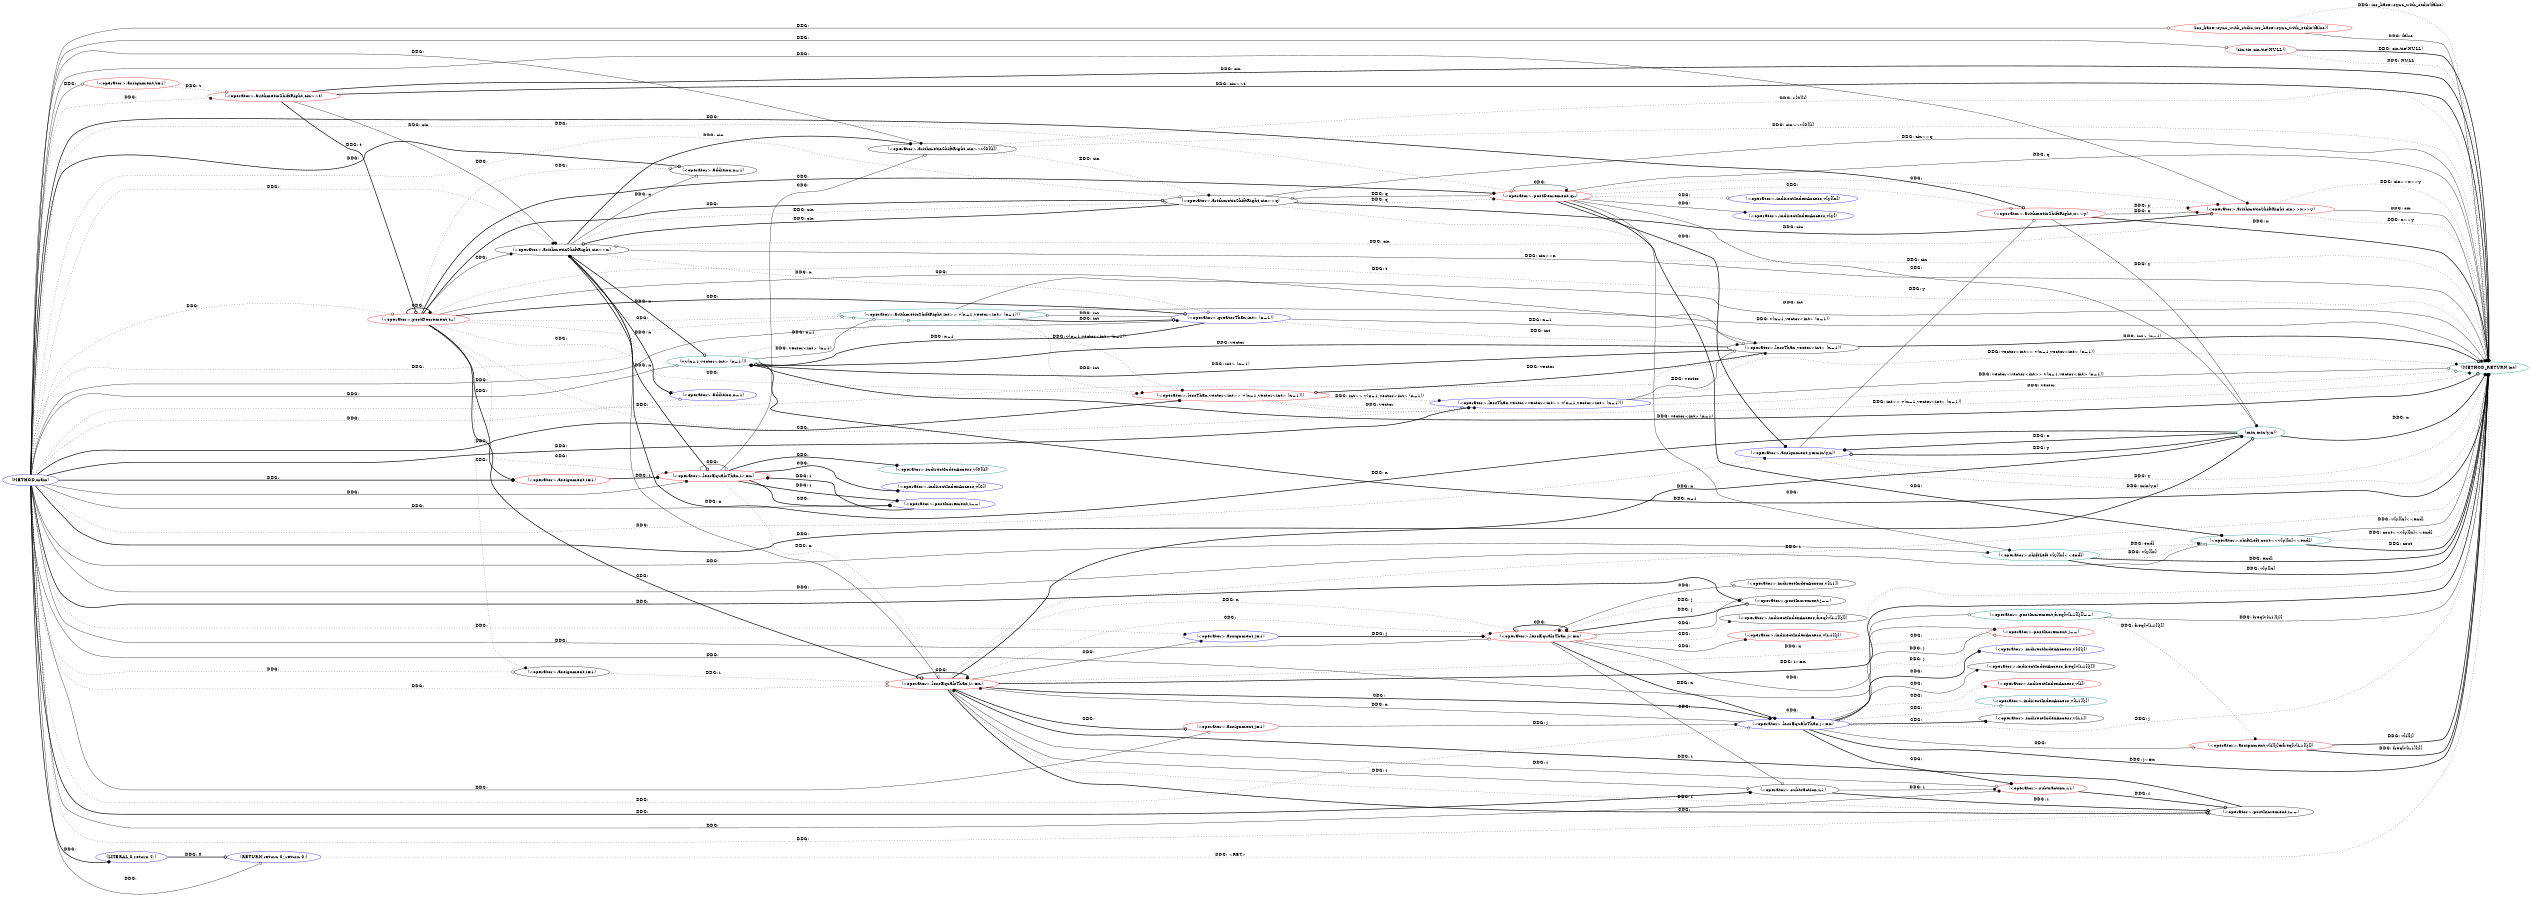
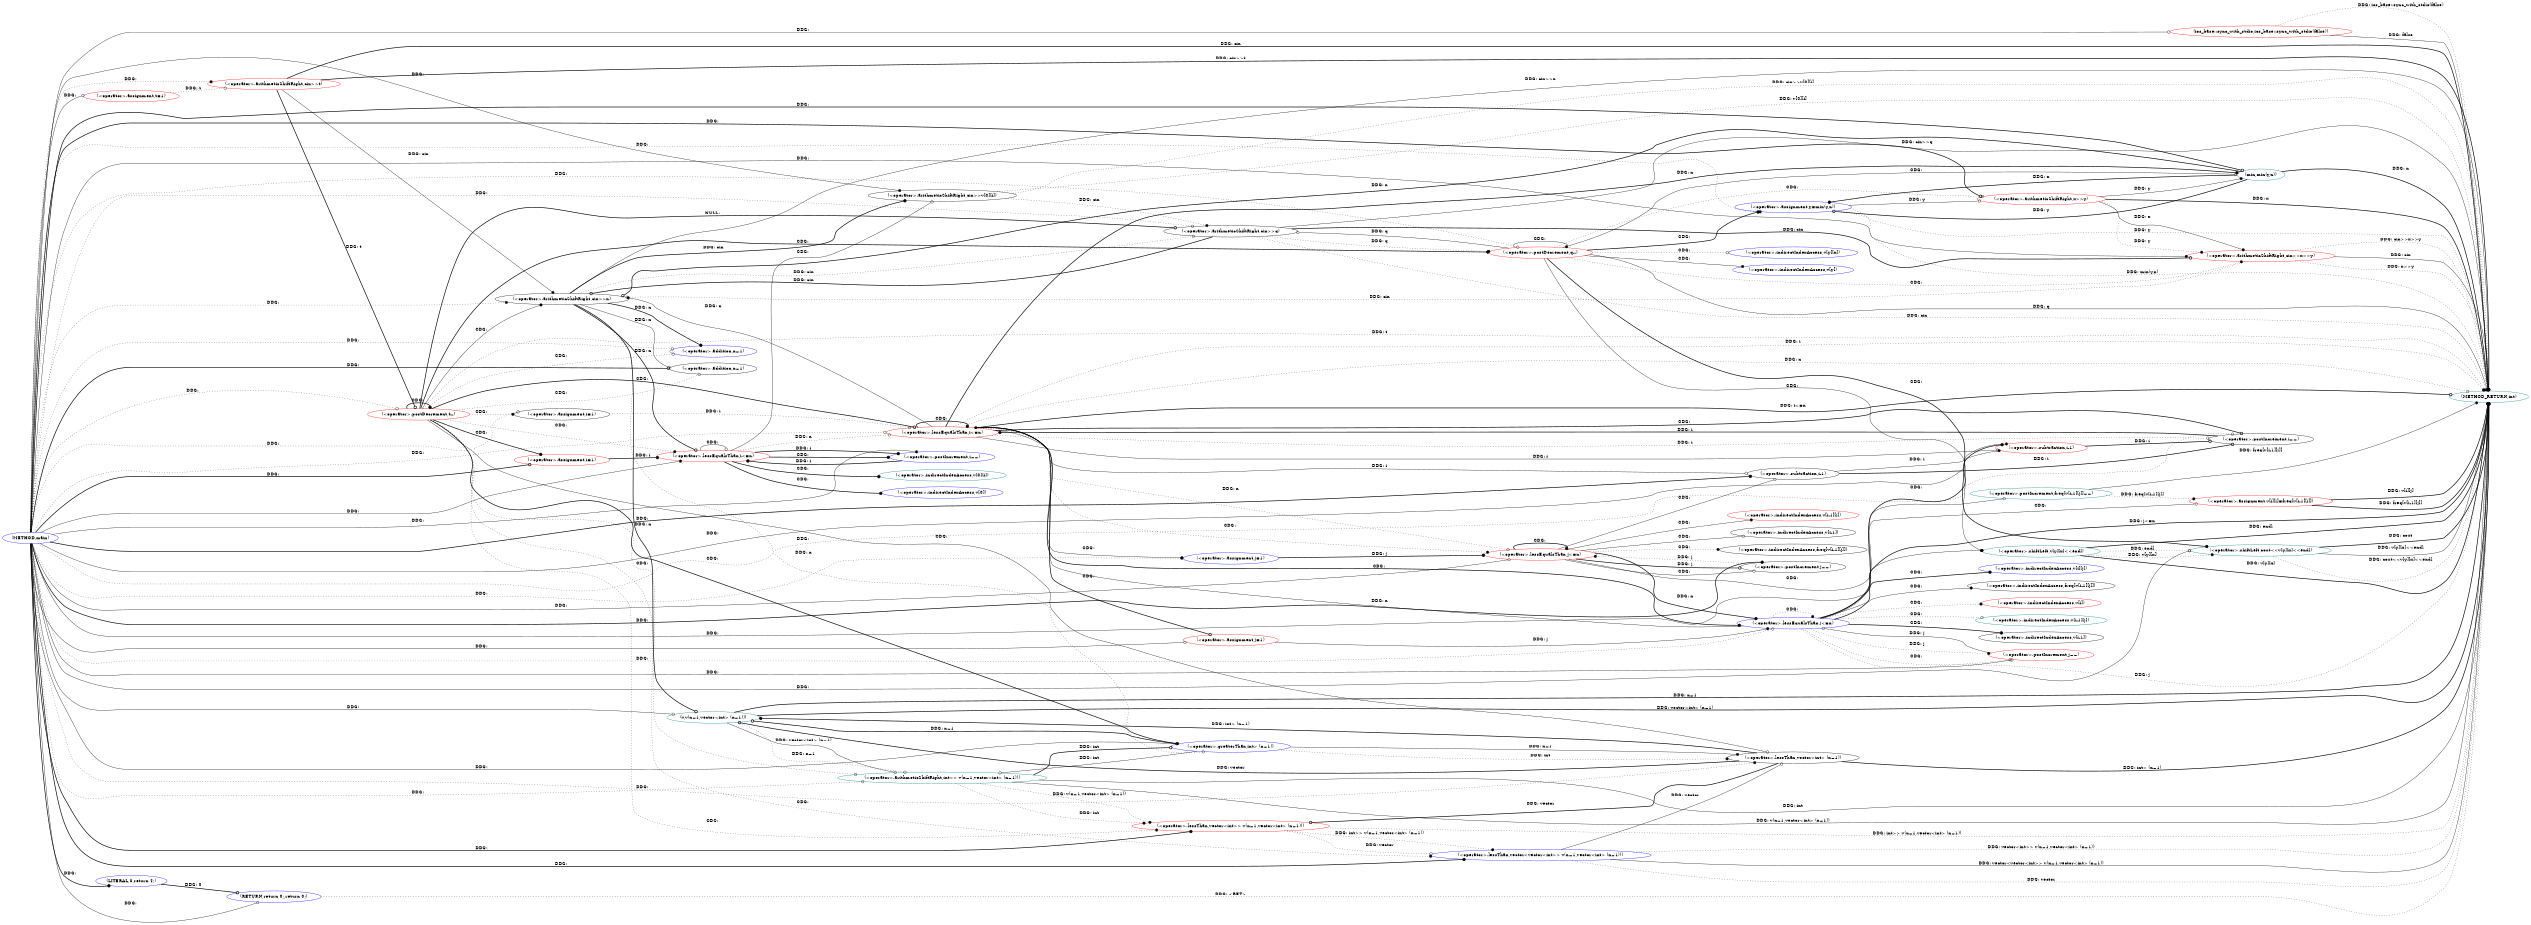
(2261, 50) -> none
(713, 204) -> (713, 213)
